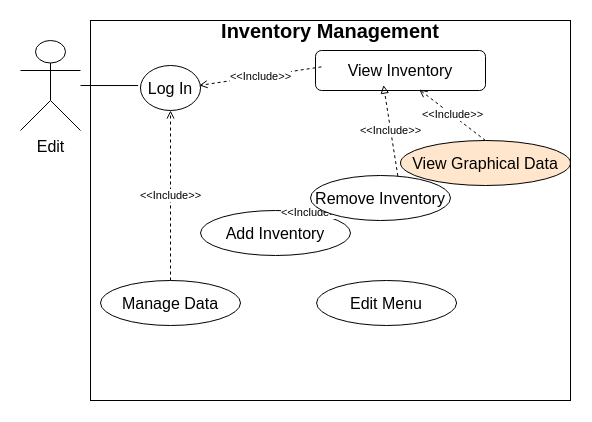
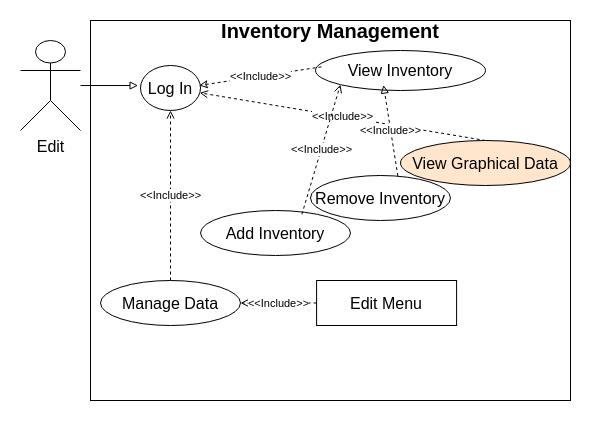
(401, 71) -> (401, 71)
(206, 84) -> (207, 84)
(132, 86) -> (128, 86)
(454, 116) -> (284, 107)
(310, 213) -> (321, 151)
none -> (280, 303)
(387, 303) -> (387, 303)
